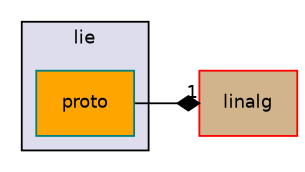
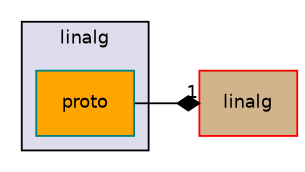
(85, 39) -> (85, 39)
